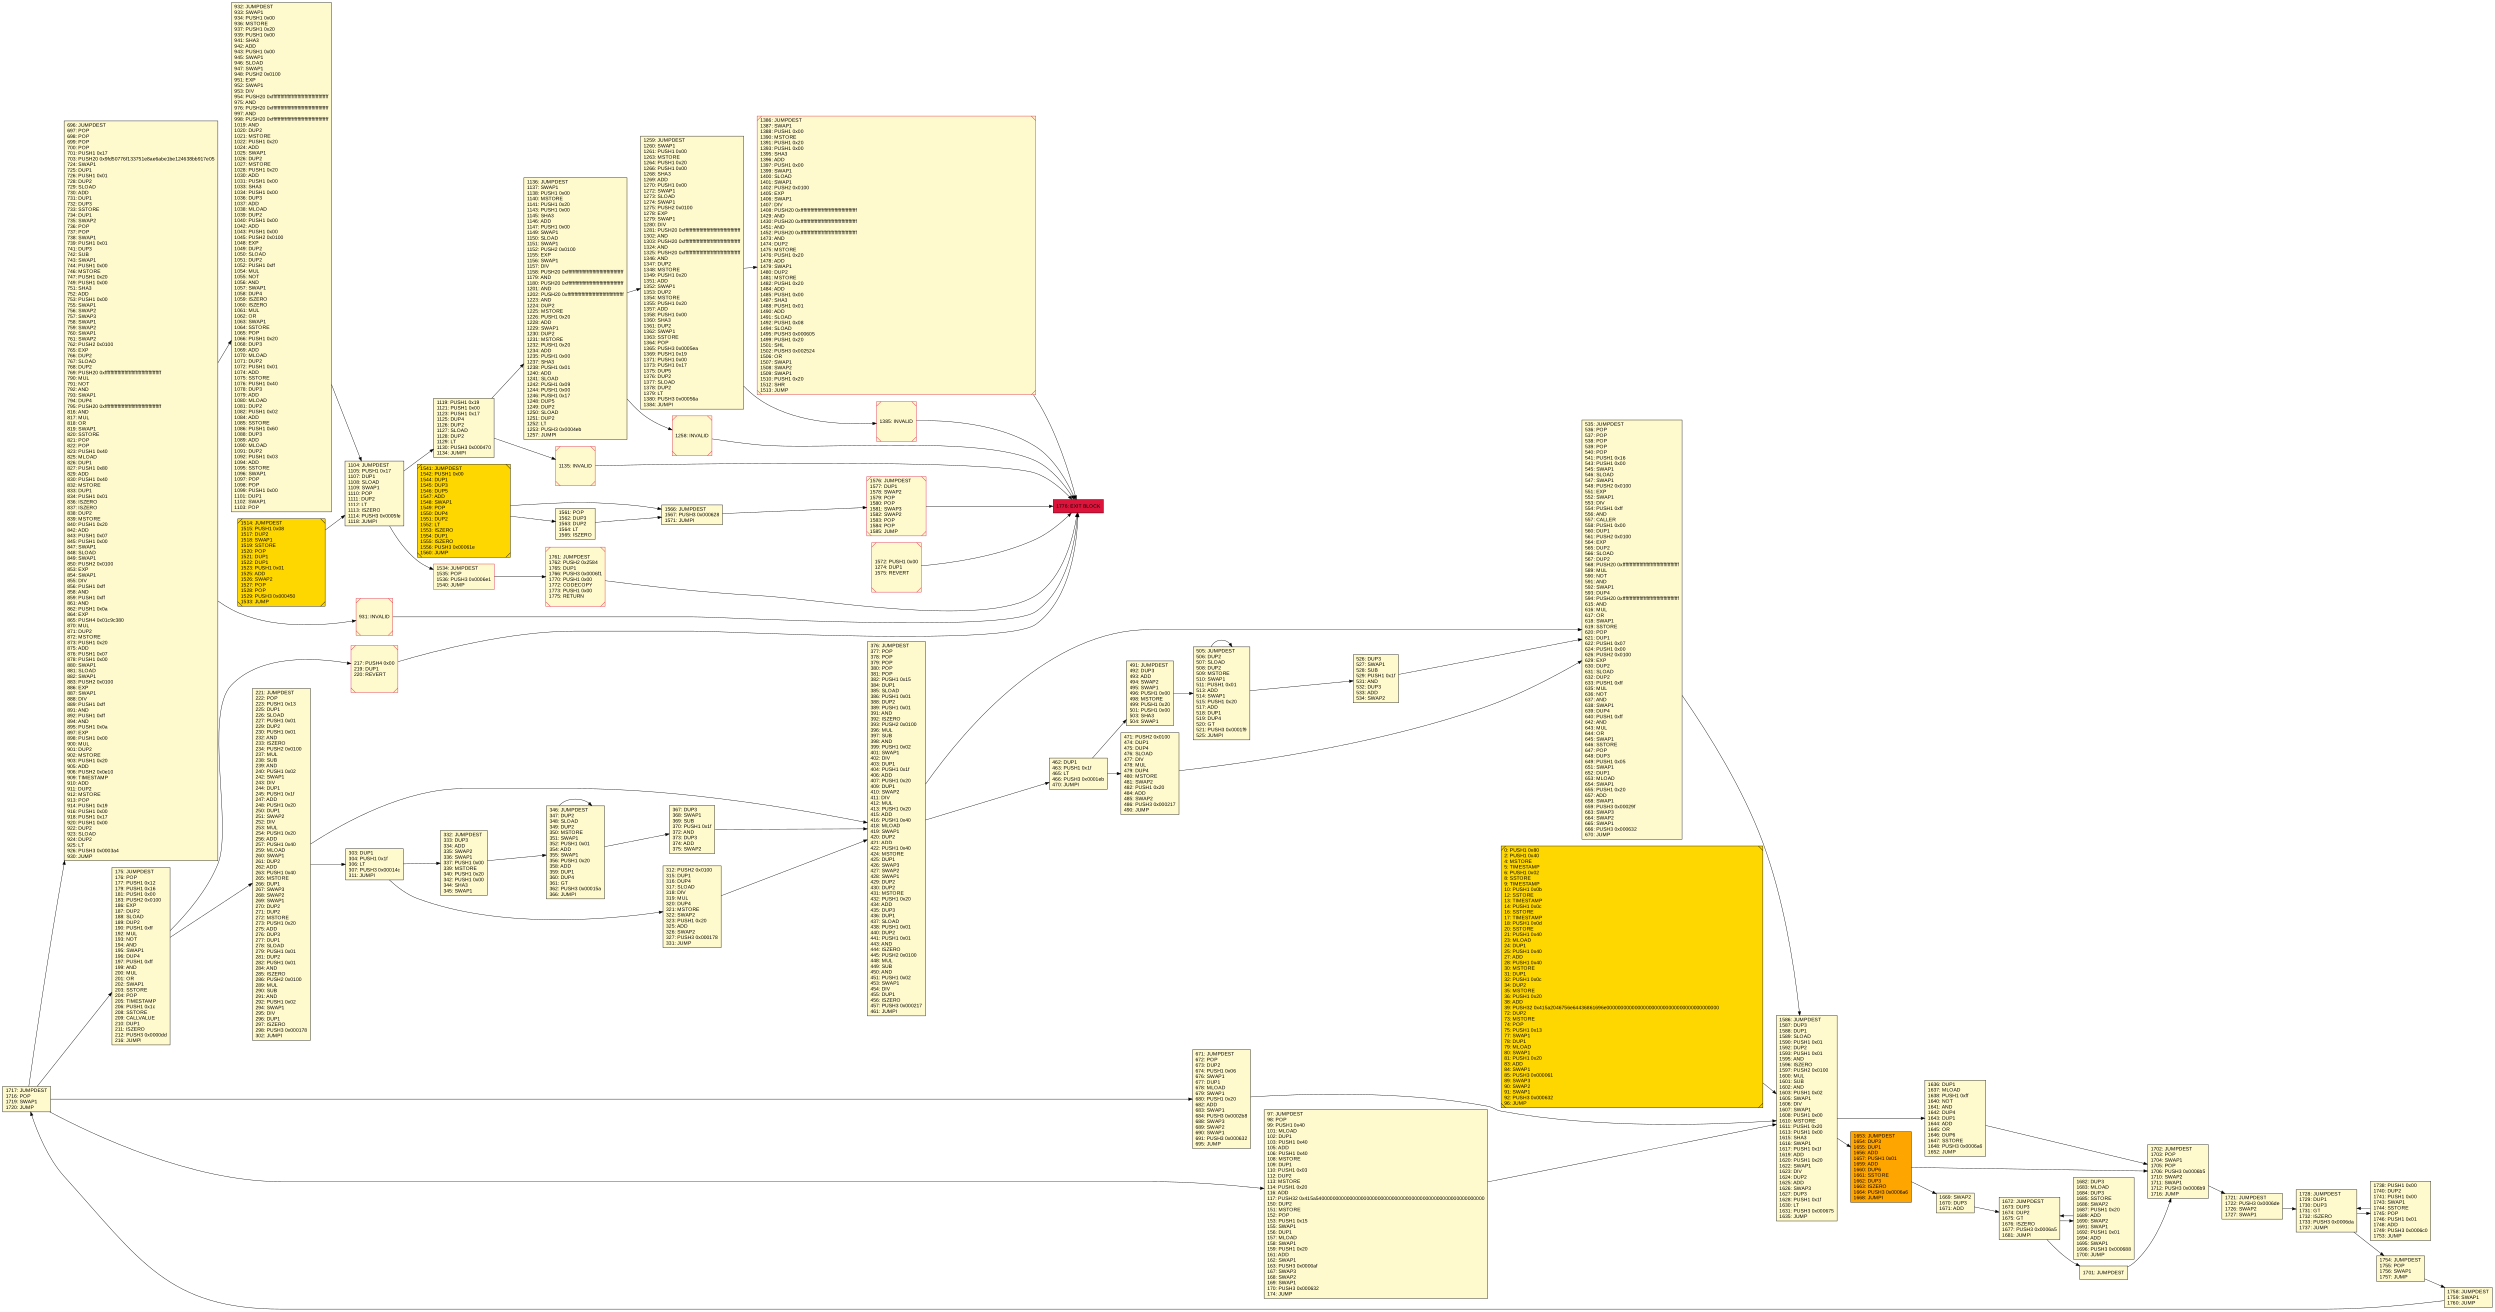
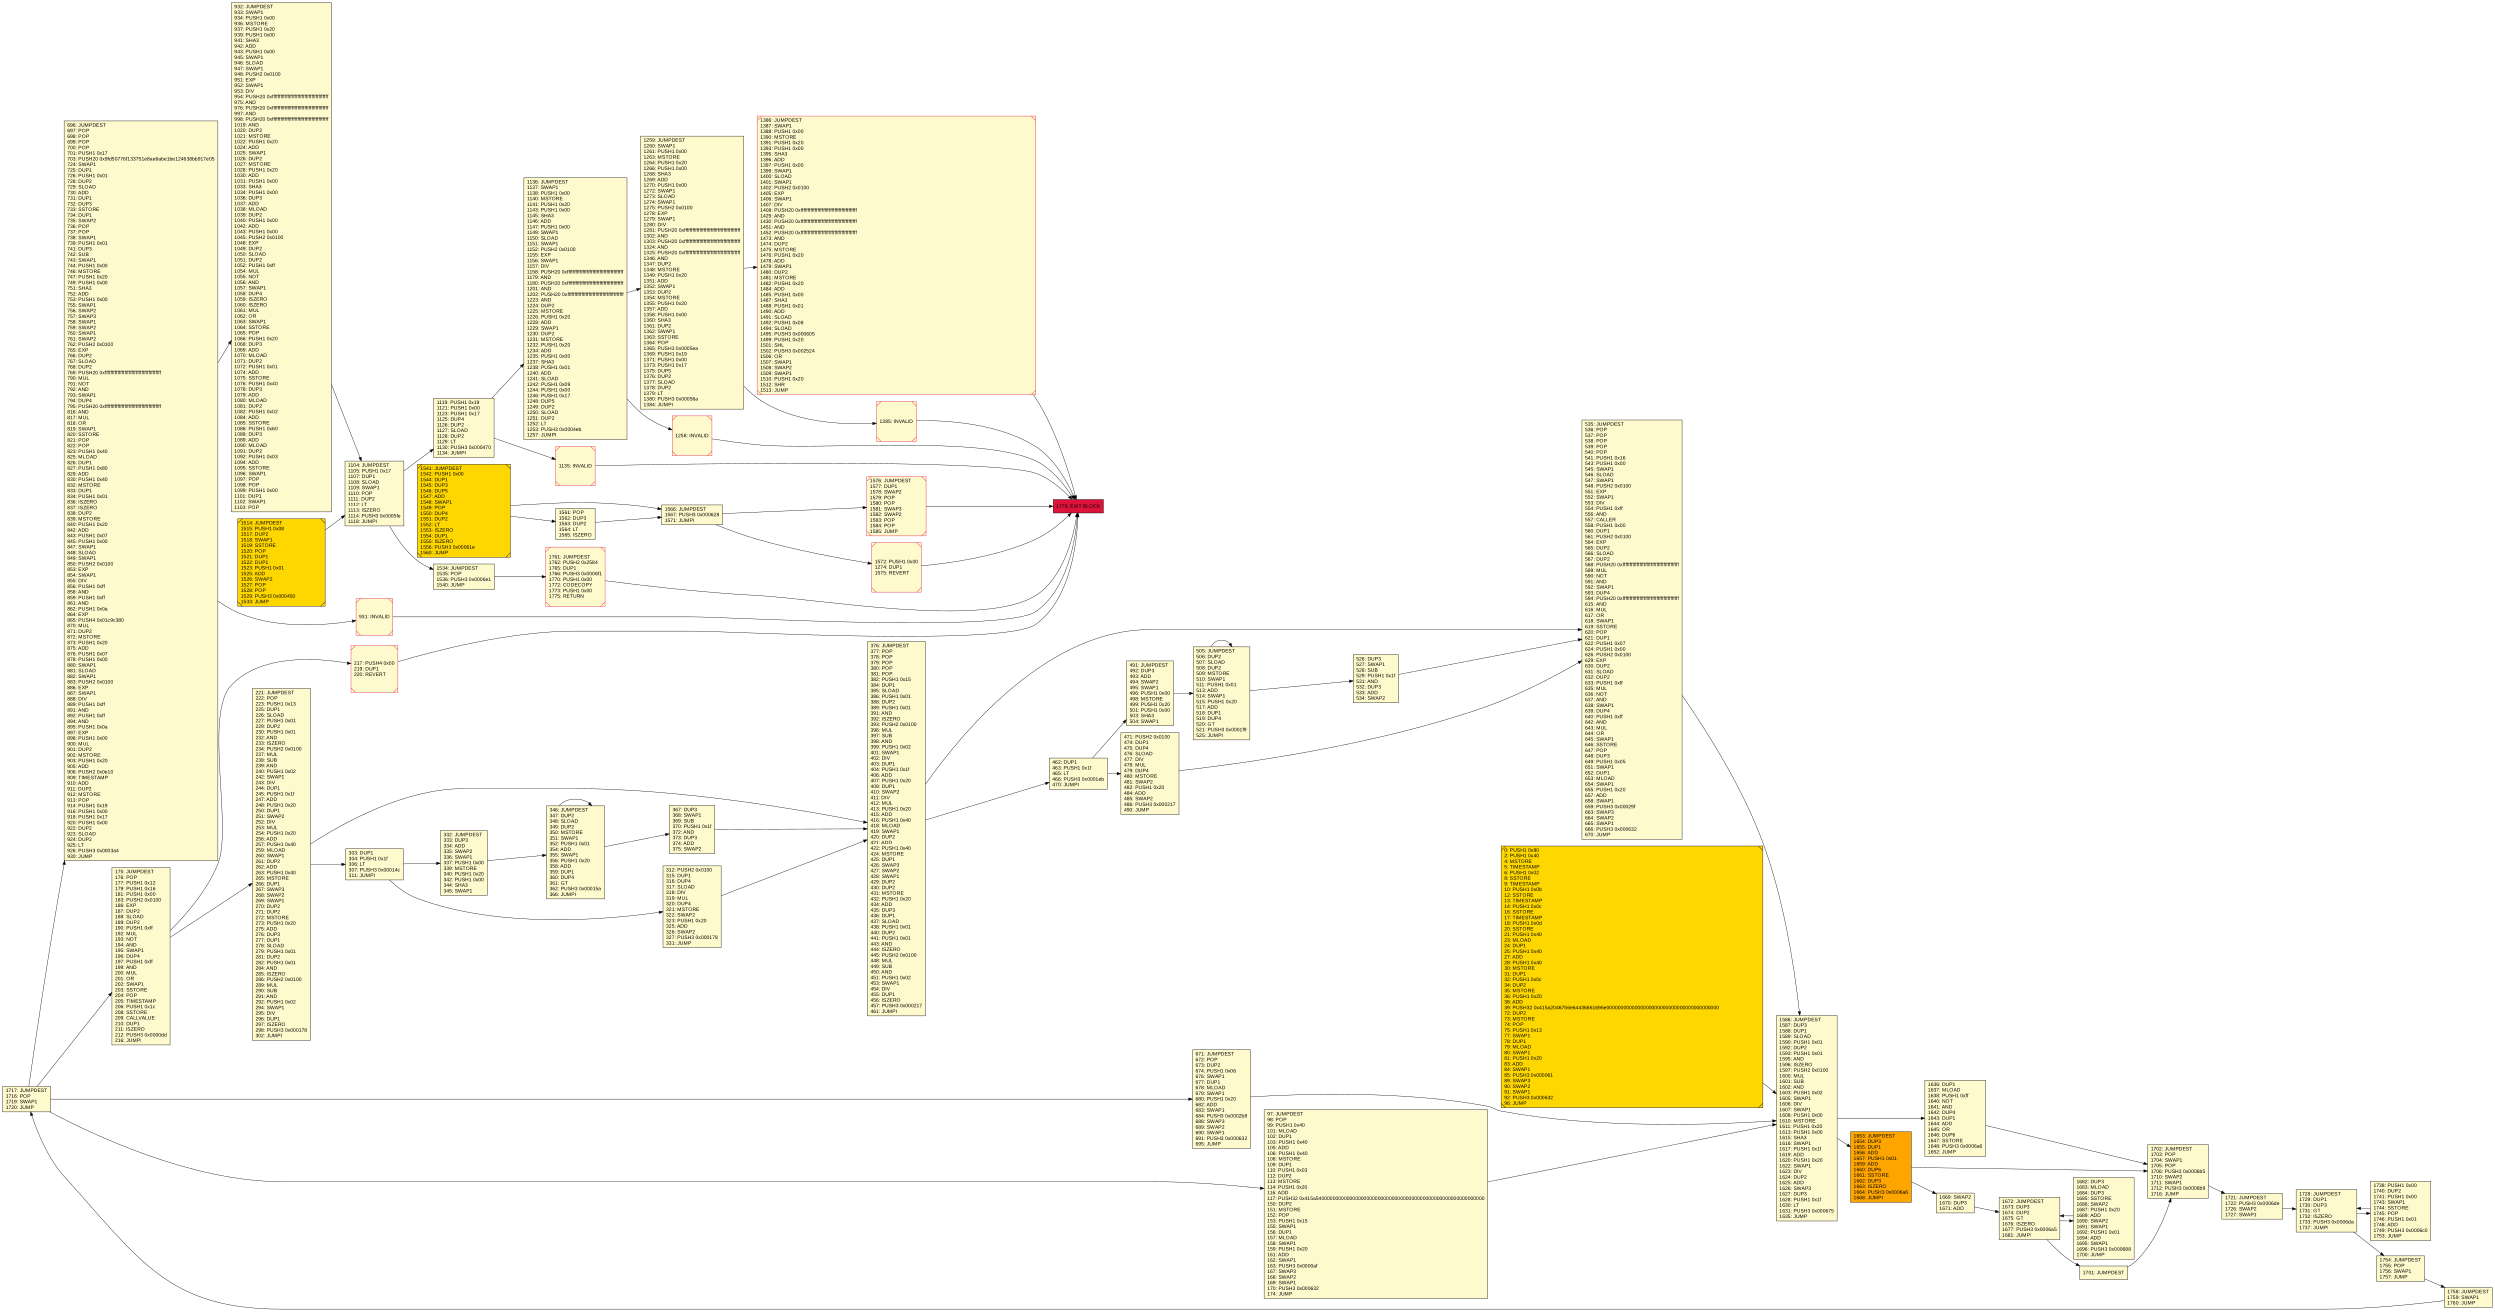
none -> (791, 548)
(464, 577) -> (464, 577)
